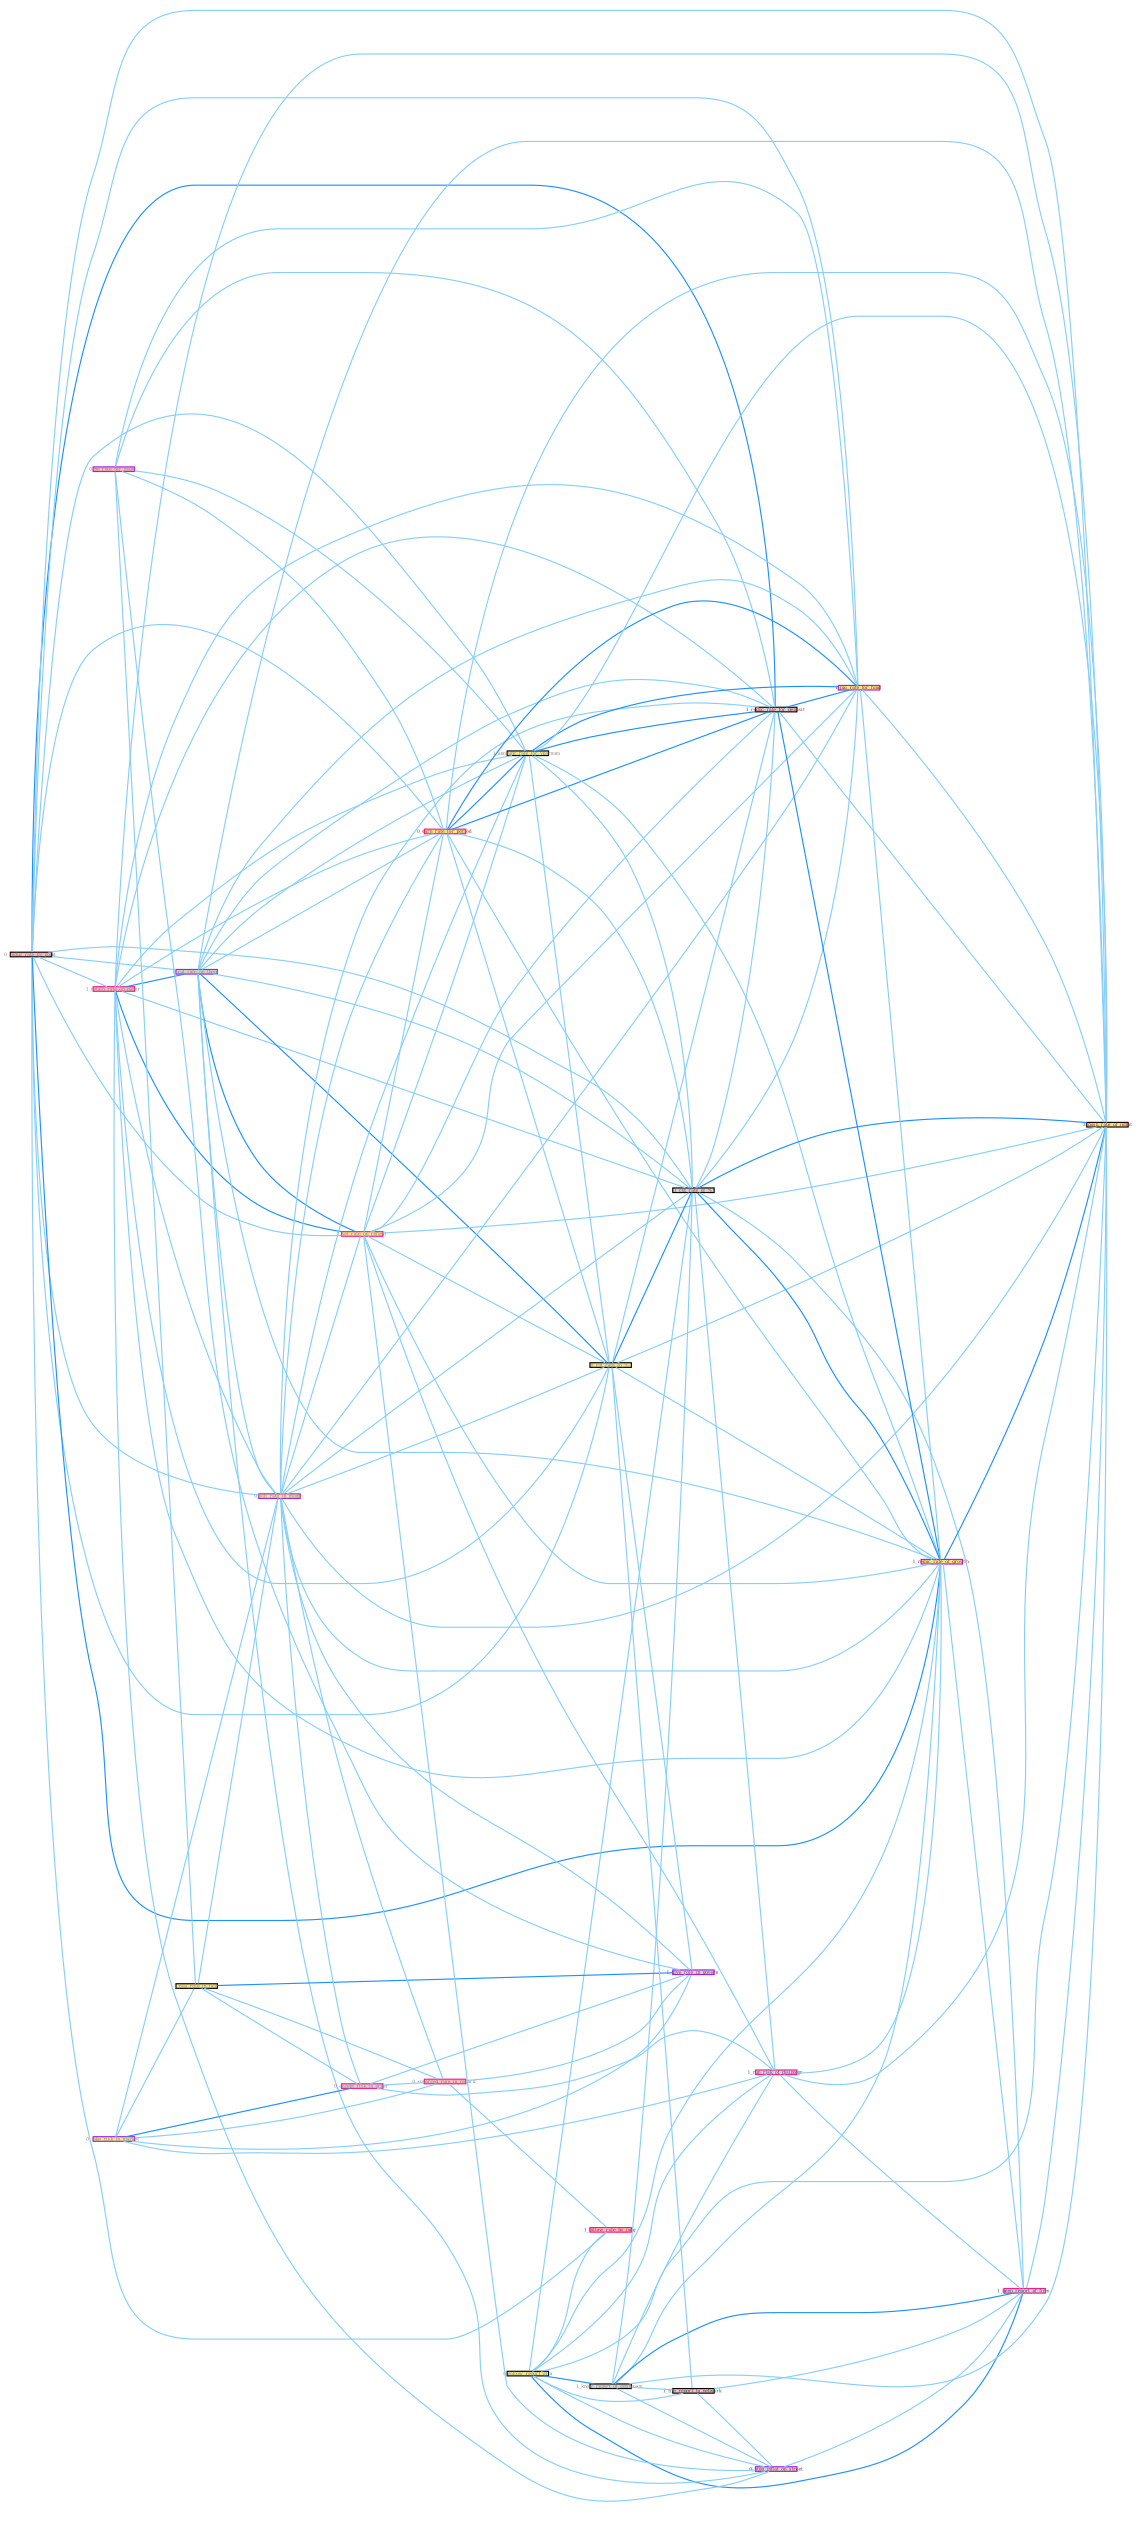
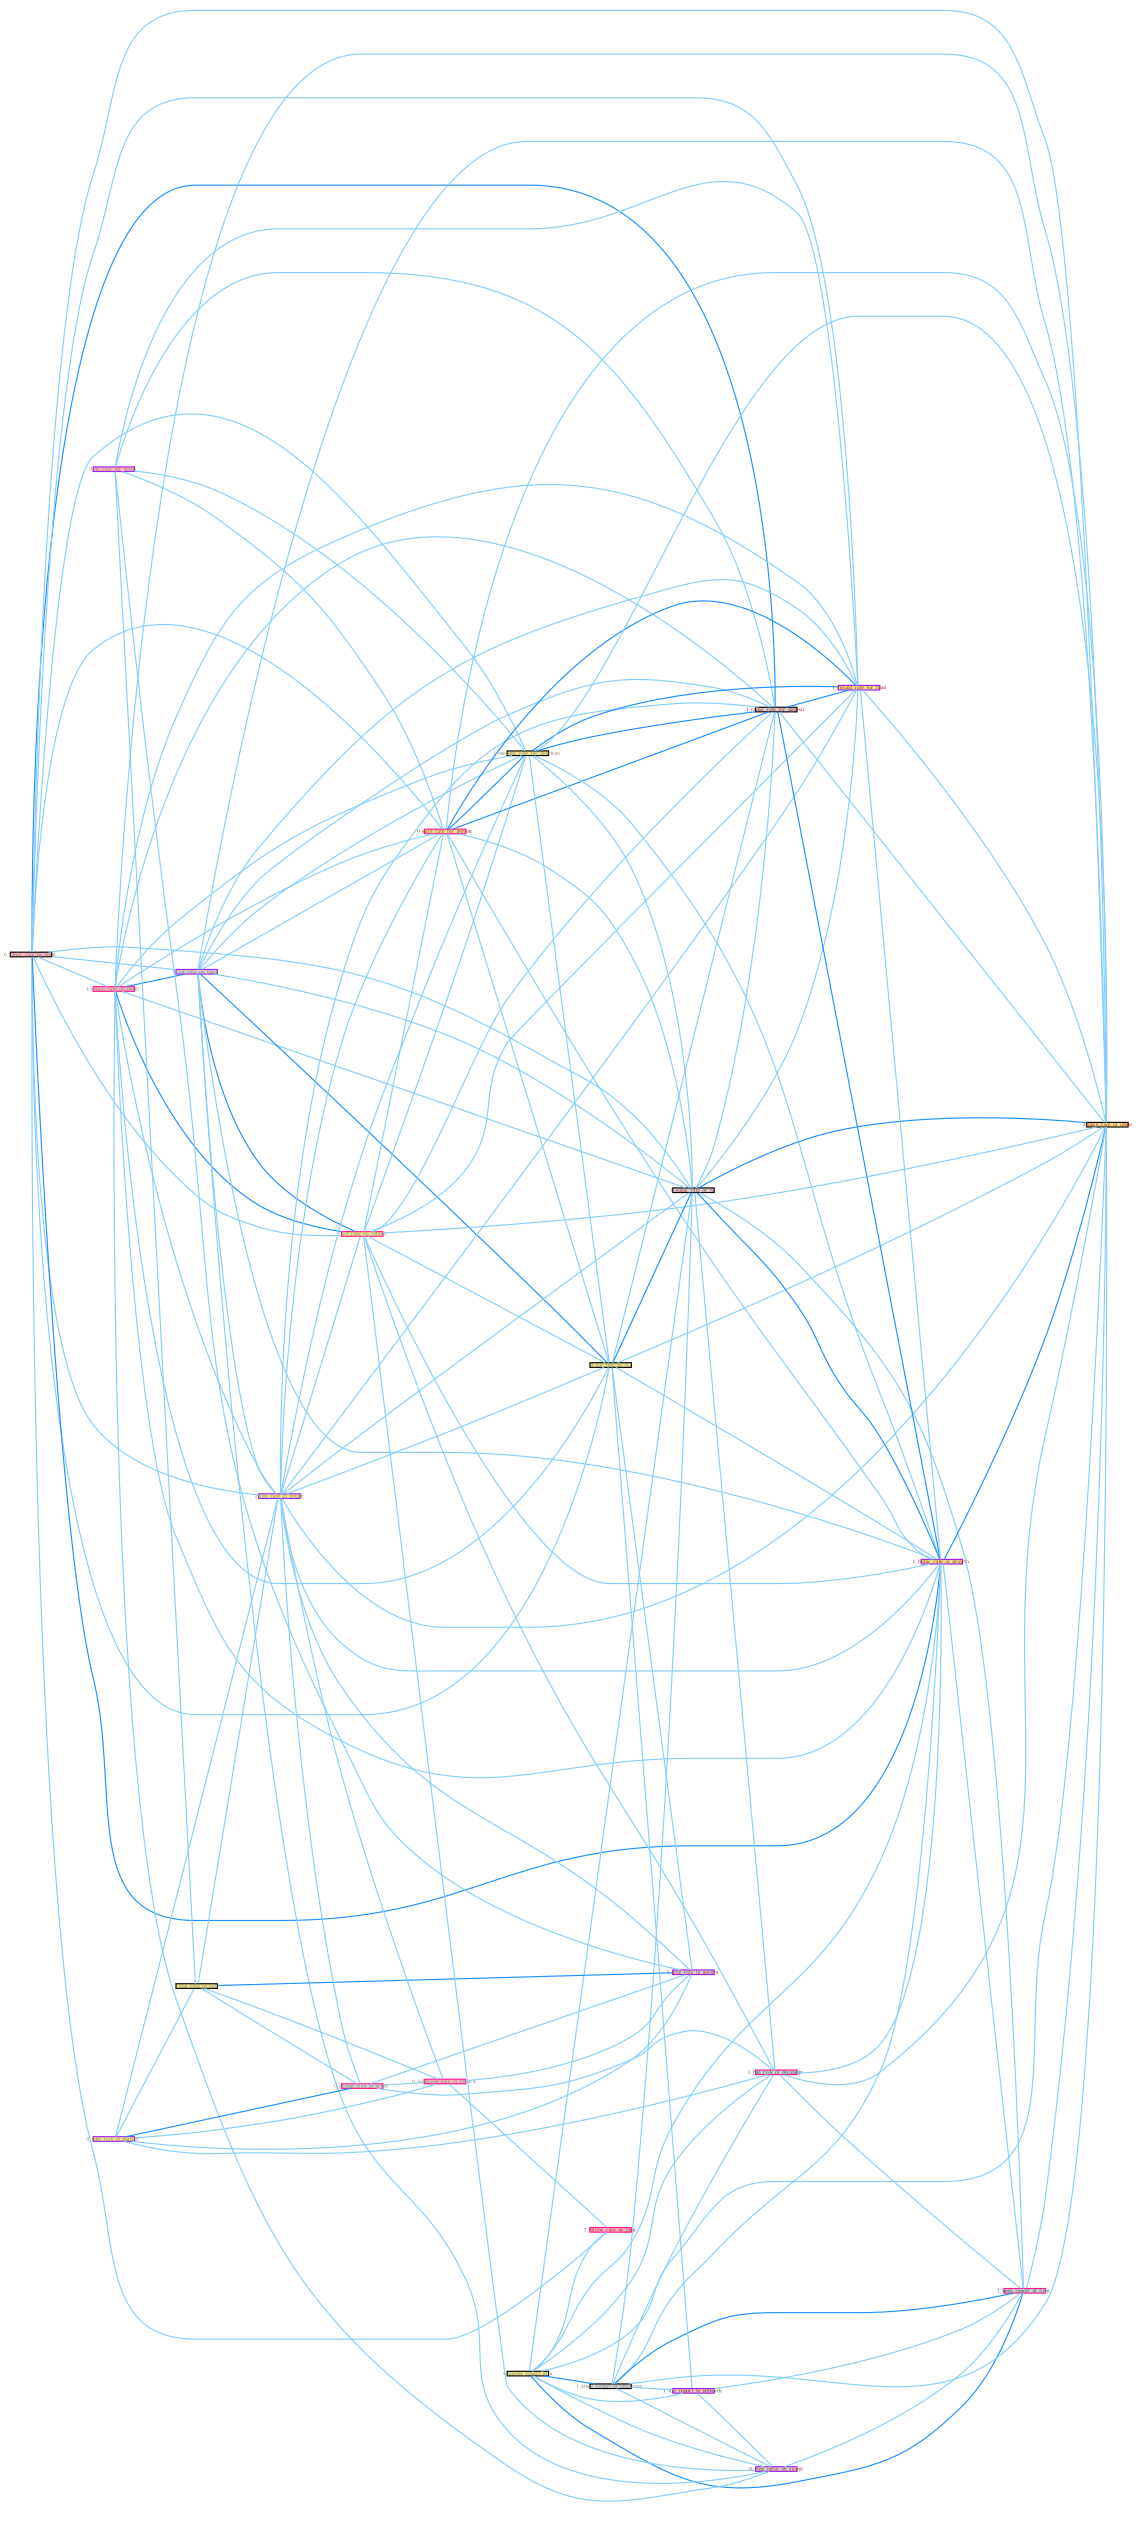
(859, 688) -> (859, 688)
(693, 1190) -> (693, 1190)
(279, 1496) -> (279, 1496)
(693, 2391) -> (693, 2391)
